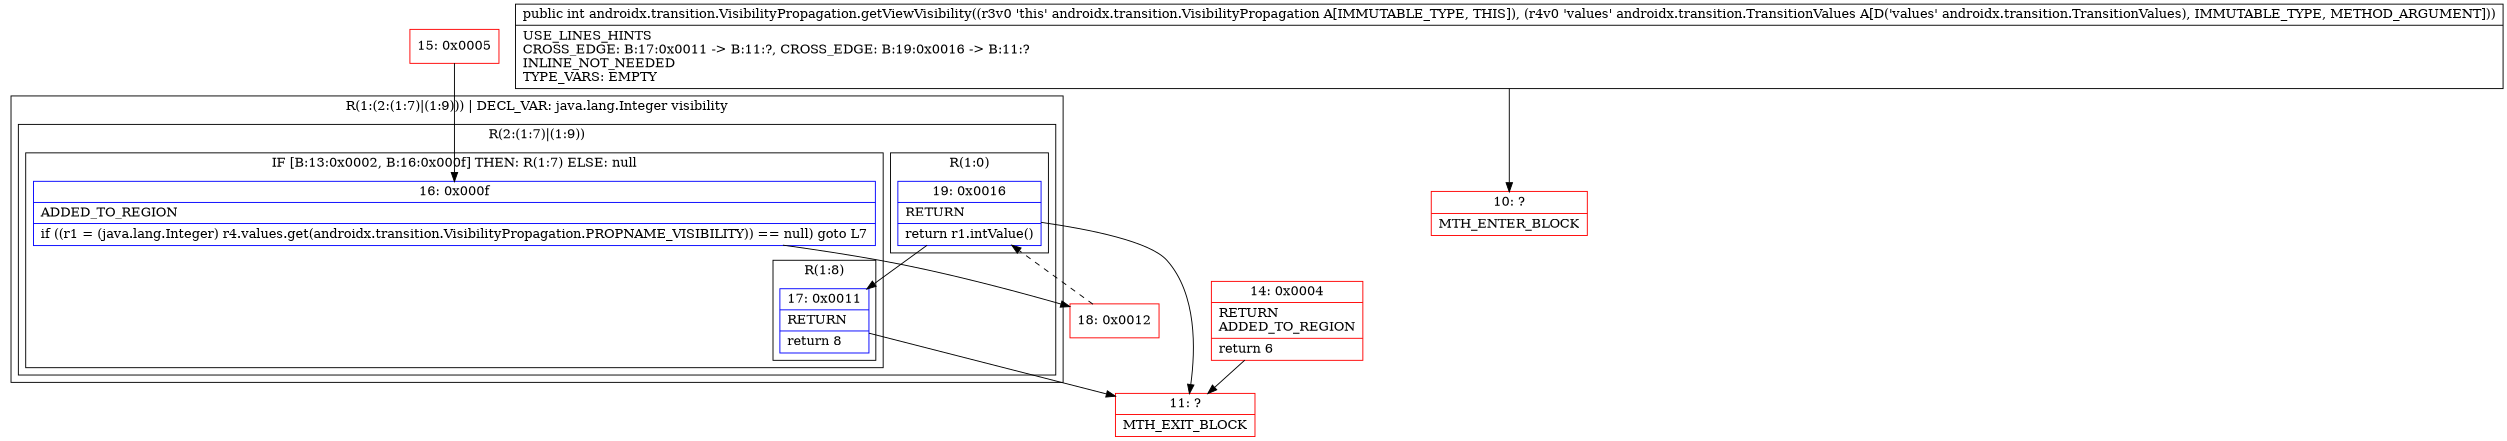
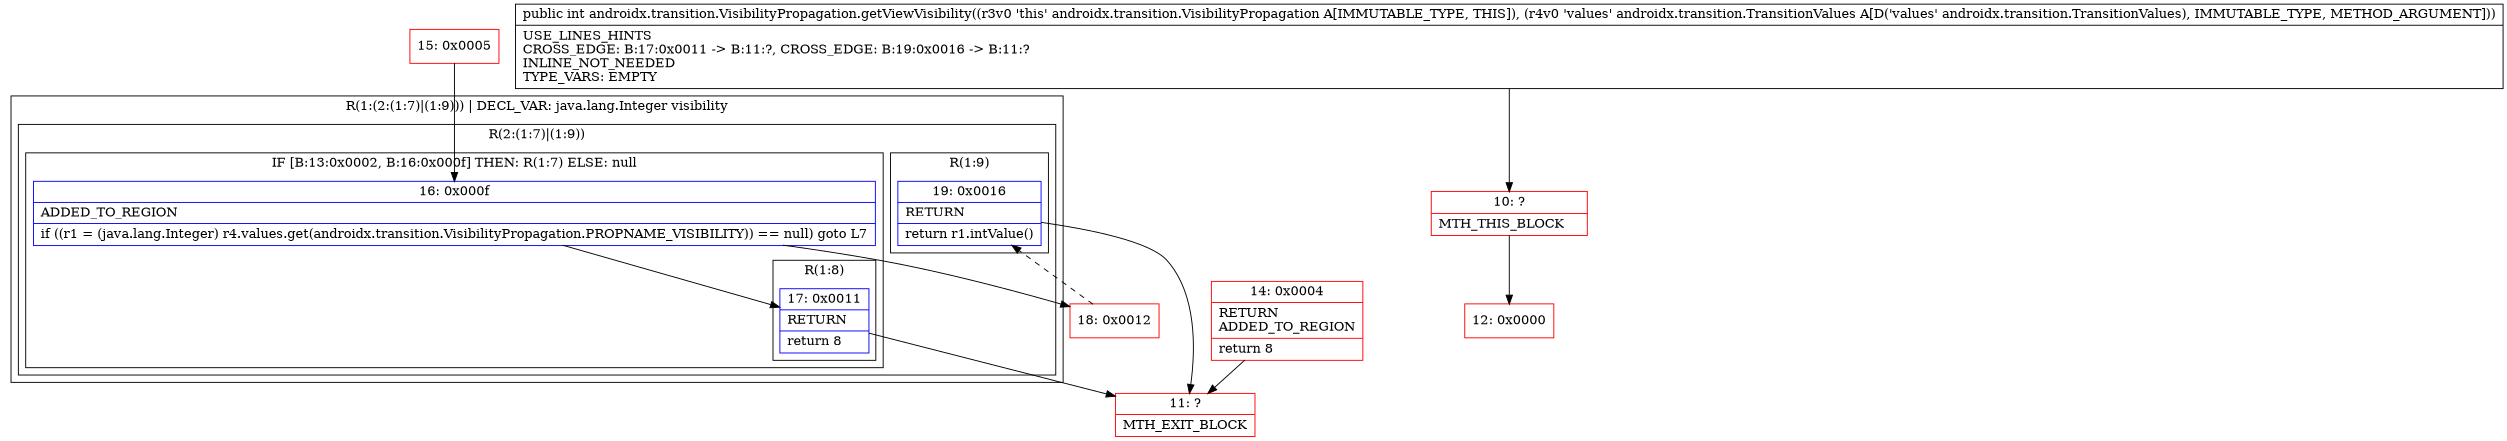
(969, 163) -> (969, 163)
(1509, 224) -> (1501, 224)
(907, 260) -> (666, 275)
none -> (1509, 321)
(1246, 349) -> (1246, 349)
